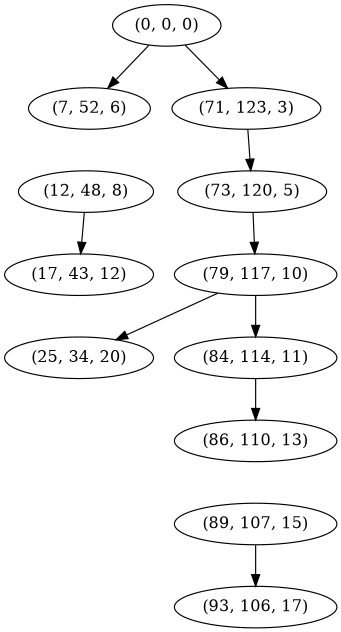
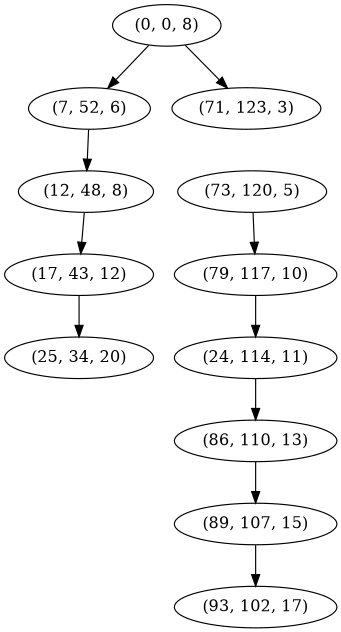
(167, 25) -> (167, 25)
none -> (88, 144)
(249, 144) -> none
(172, 314) -> (79, 311)
(256, 358) -> (256, 358)
none -> (256, 477)
(256, 607) -> (256, 607)
